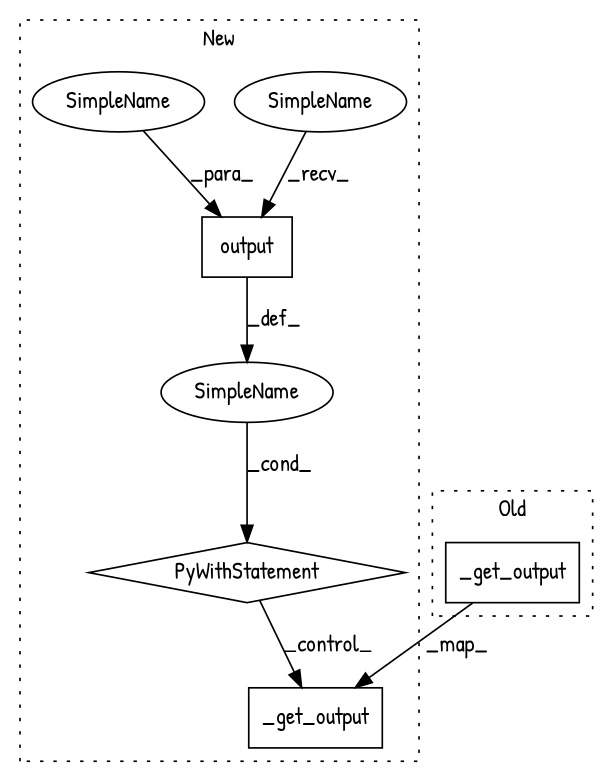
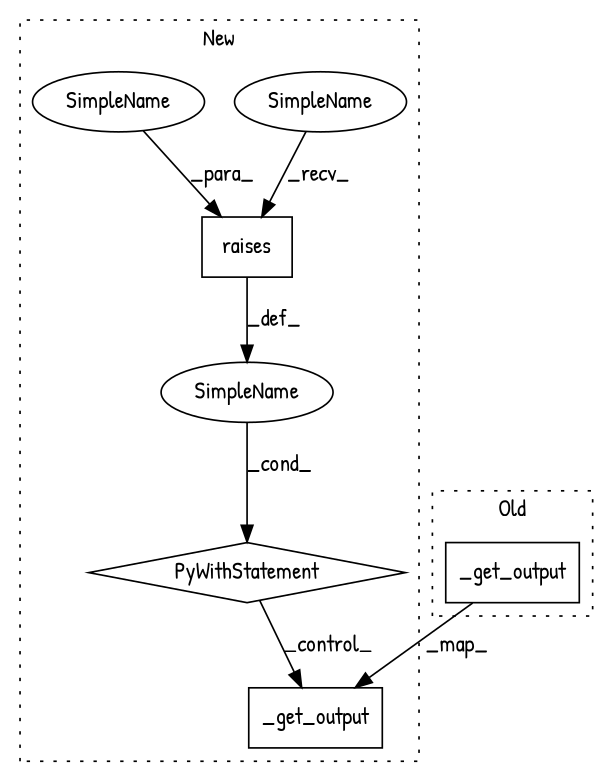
(247, 247) -> (247, 247)
